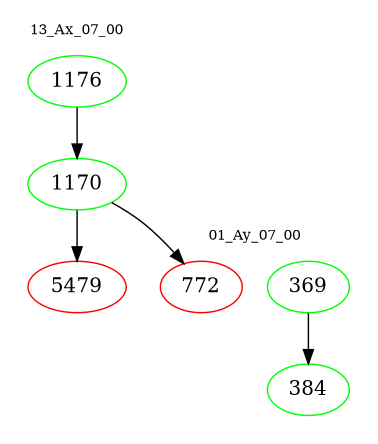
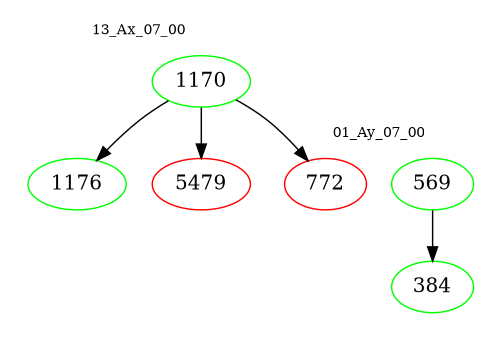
(77, 126) -> (136, 123)
(308, 287) -> (433, 184)
